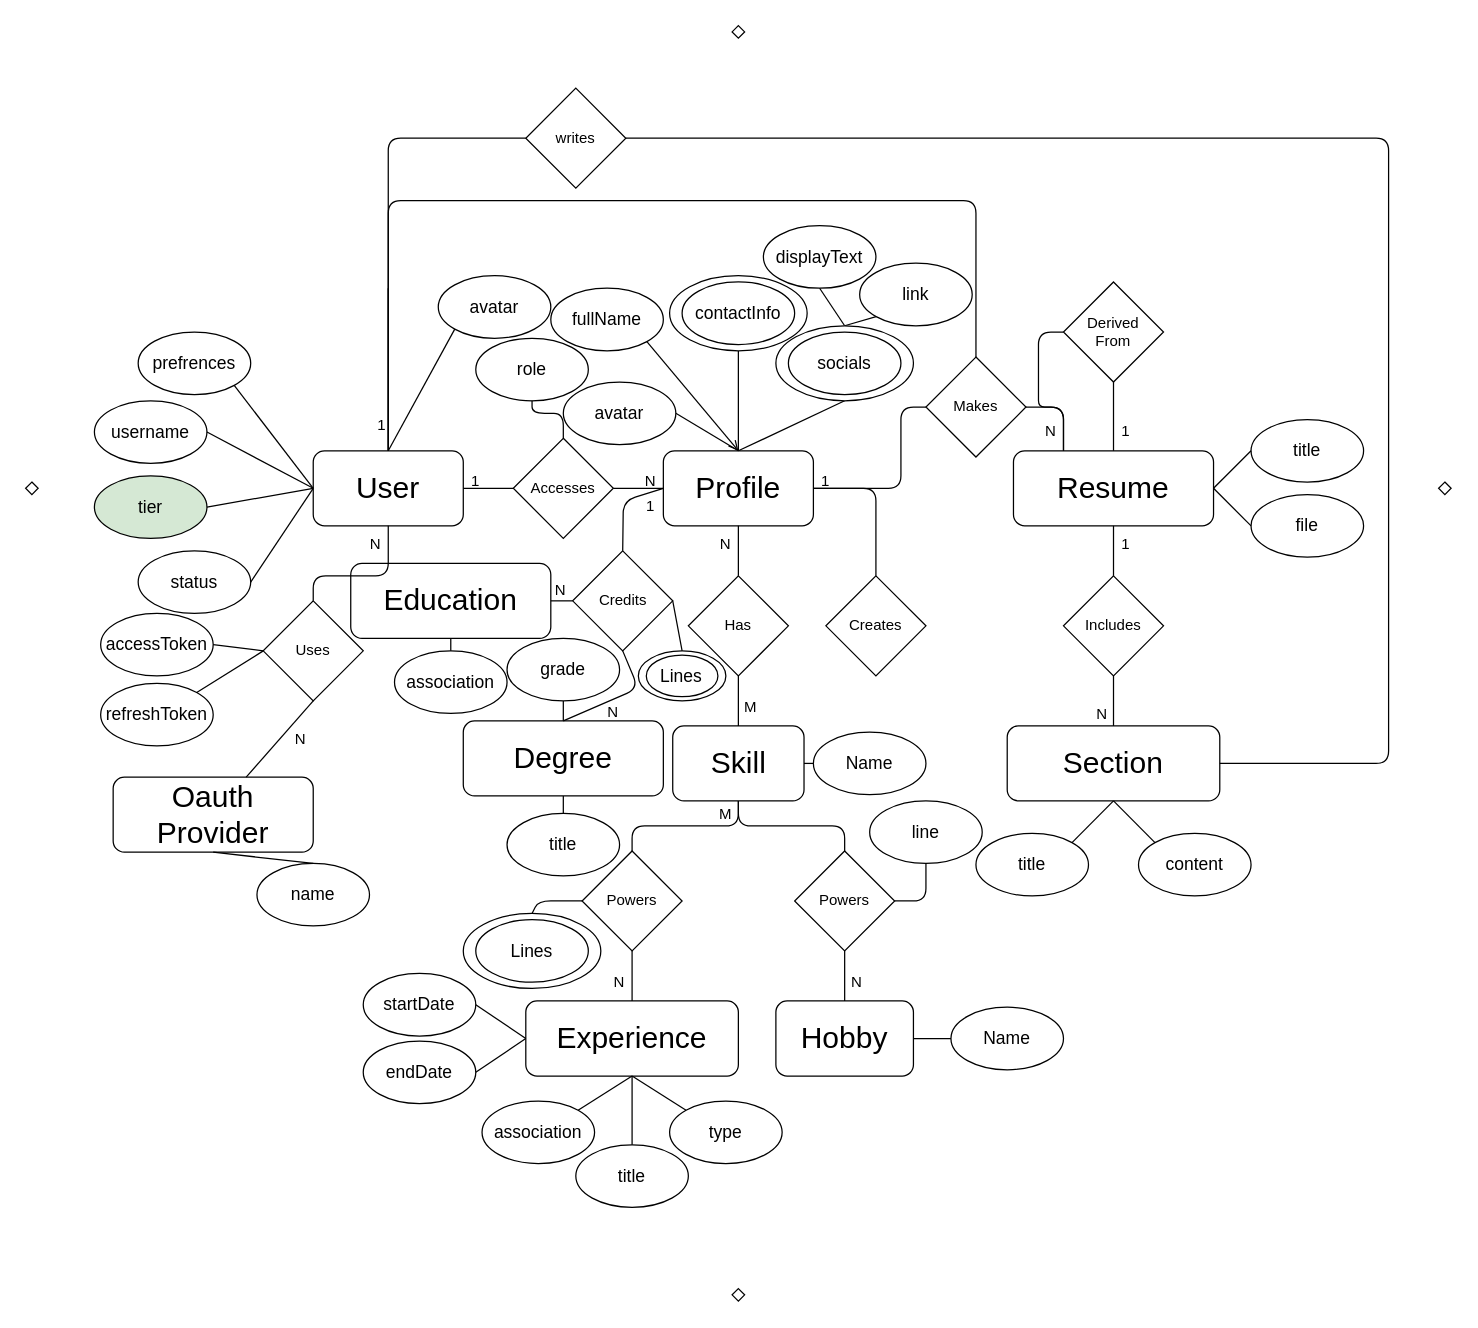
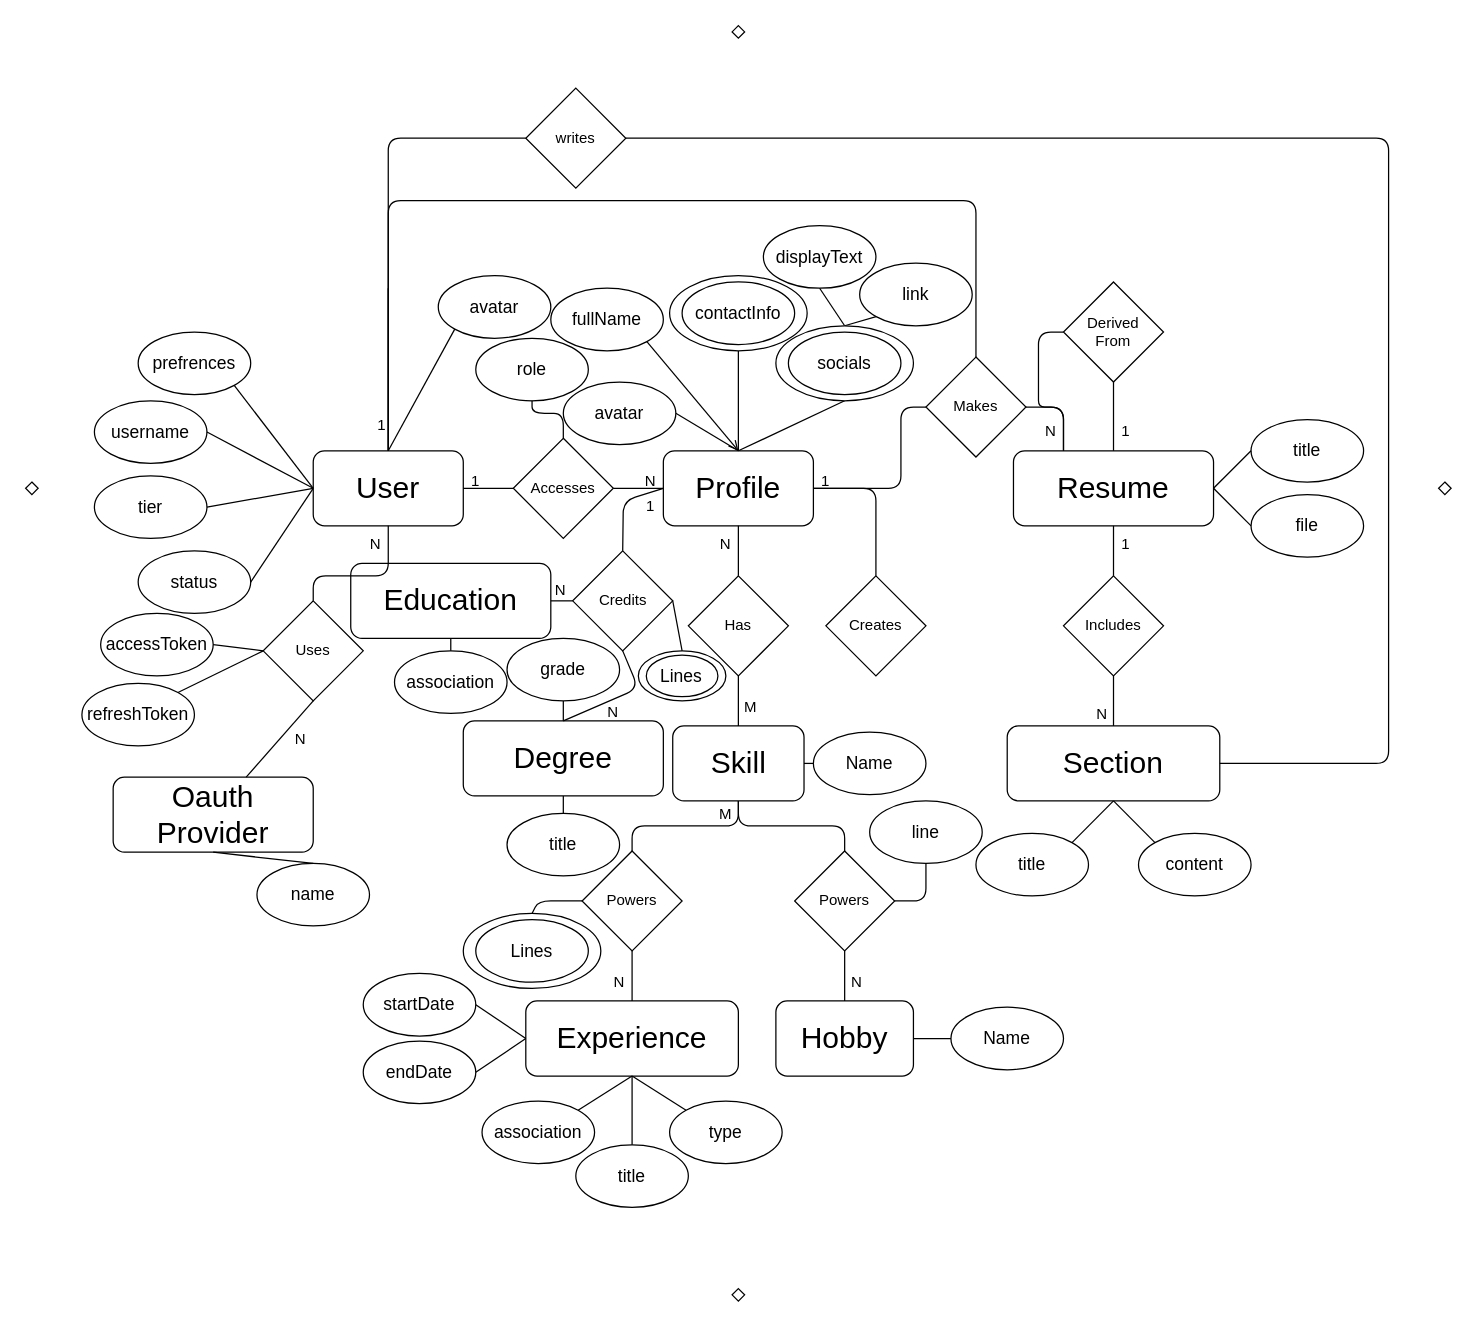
(151, 507) -> (151, 507)
(157, 714) -> (138, 714)
